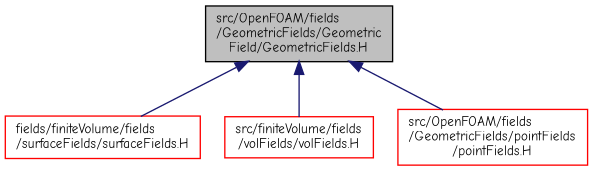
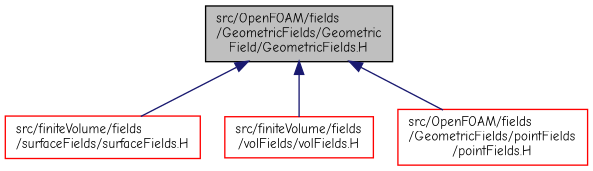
(103, 137) -> (103, 137)
